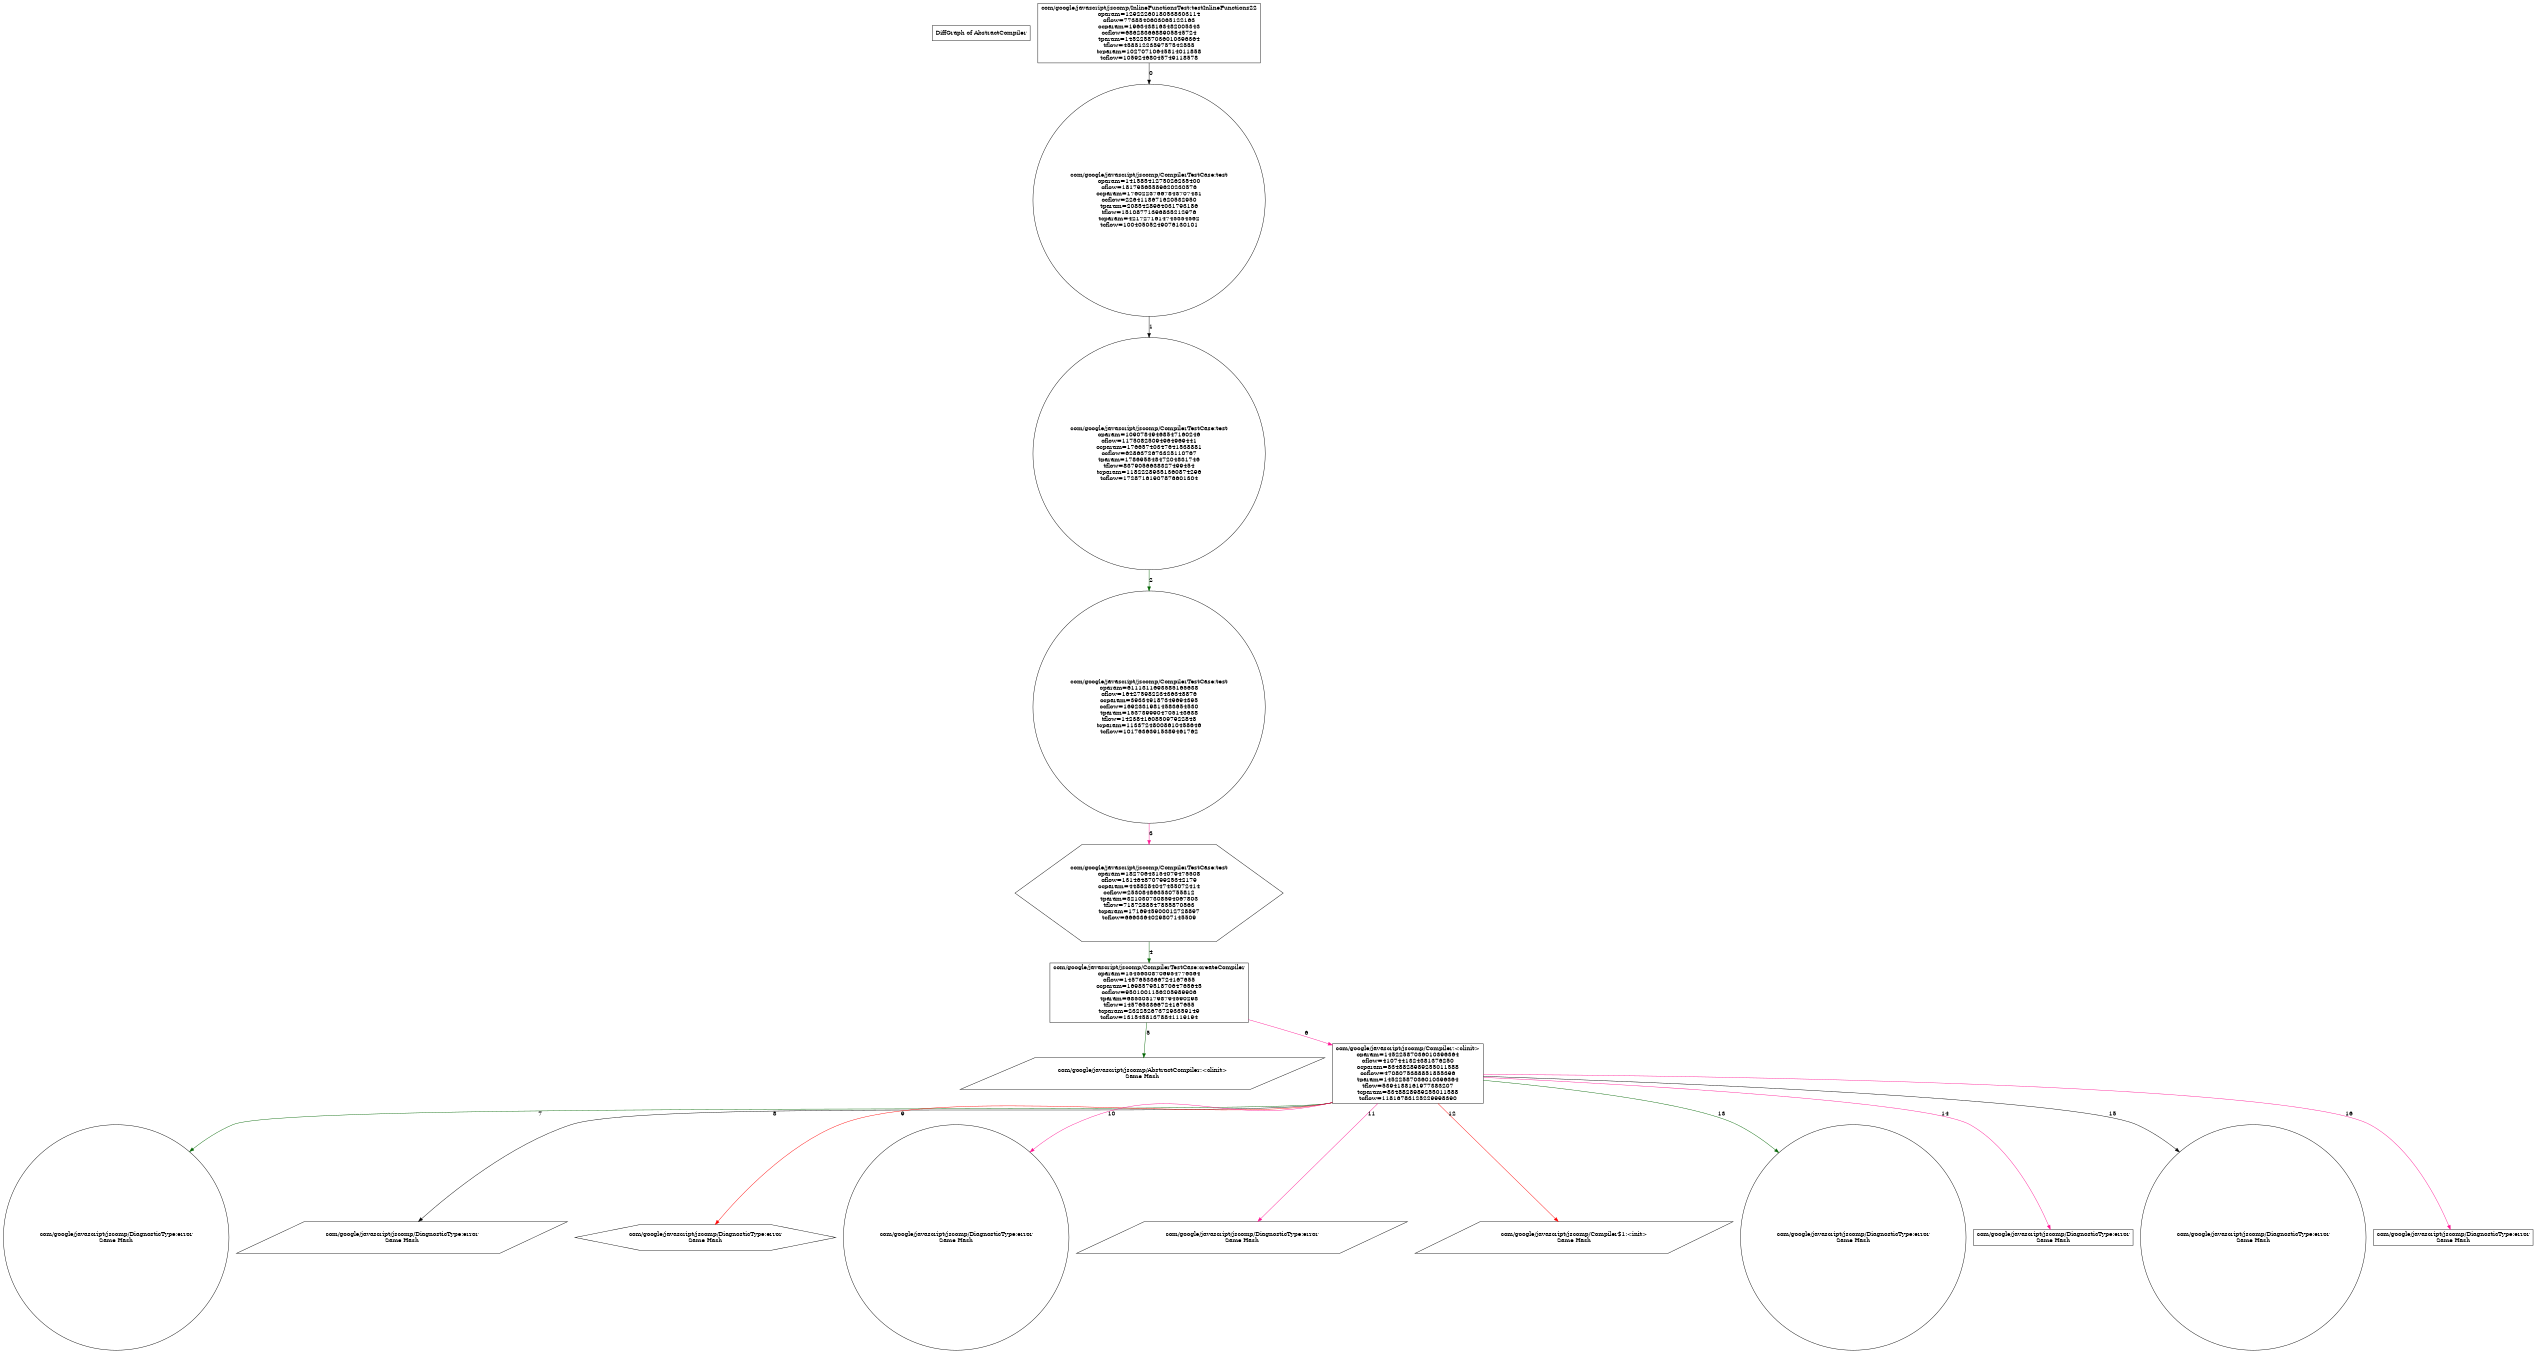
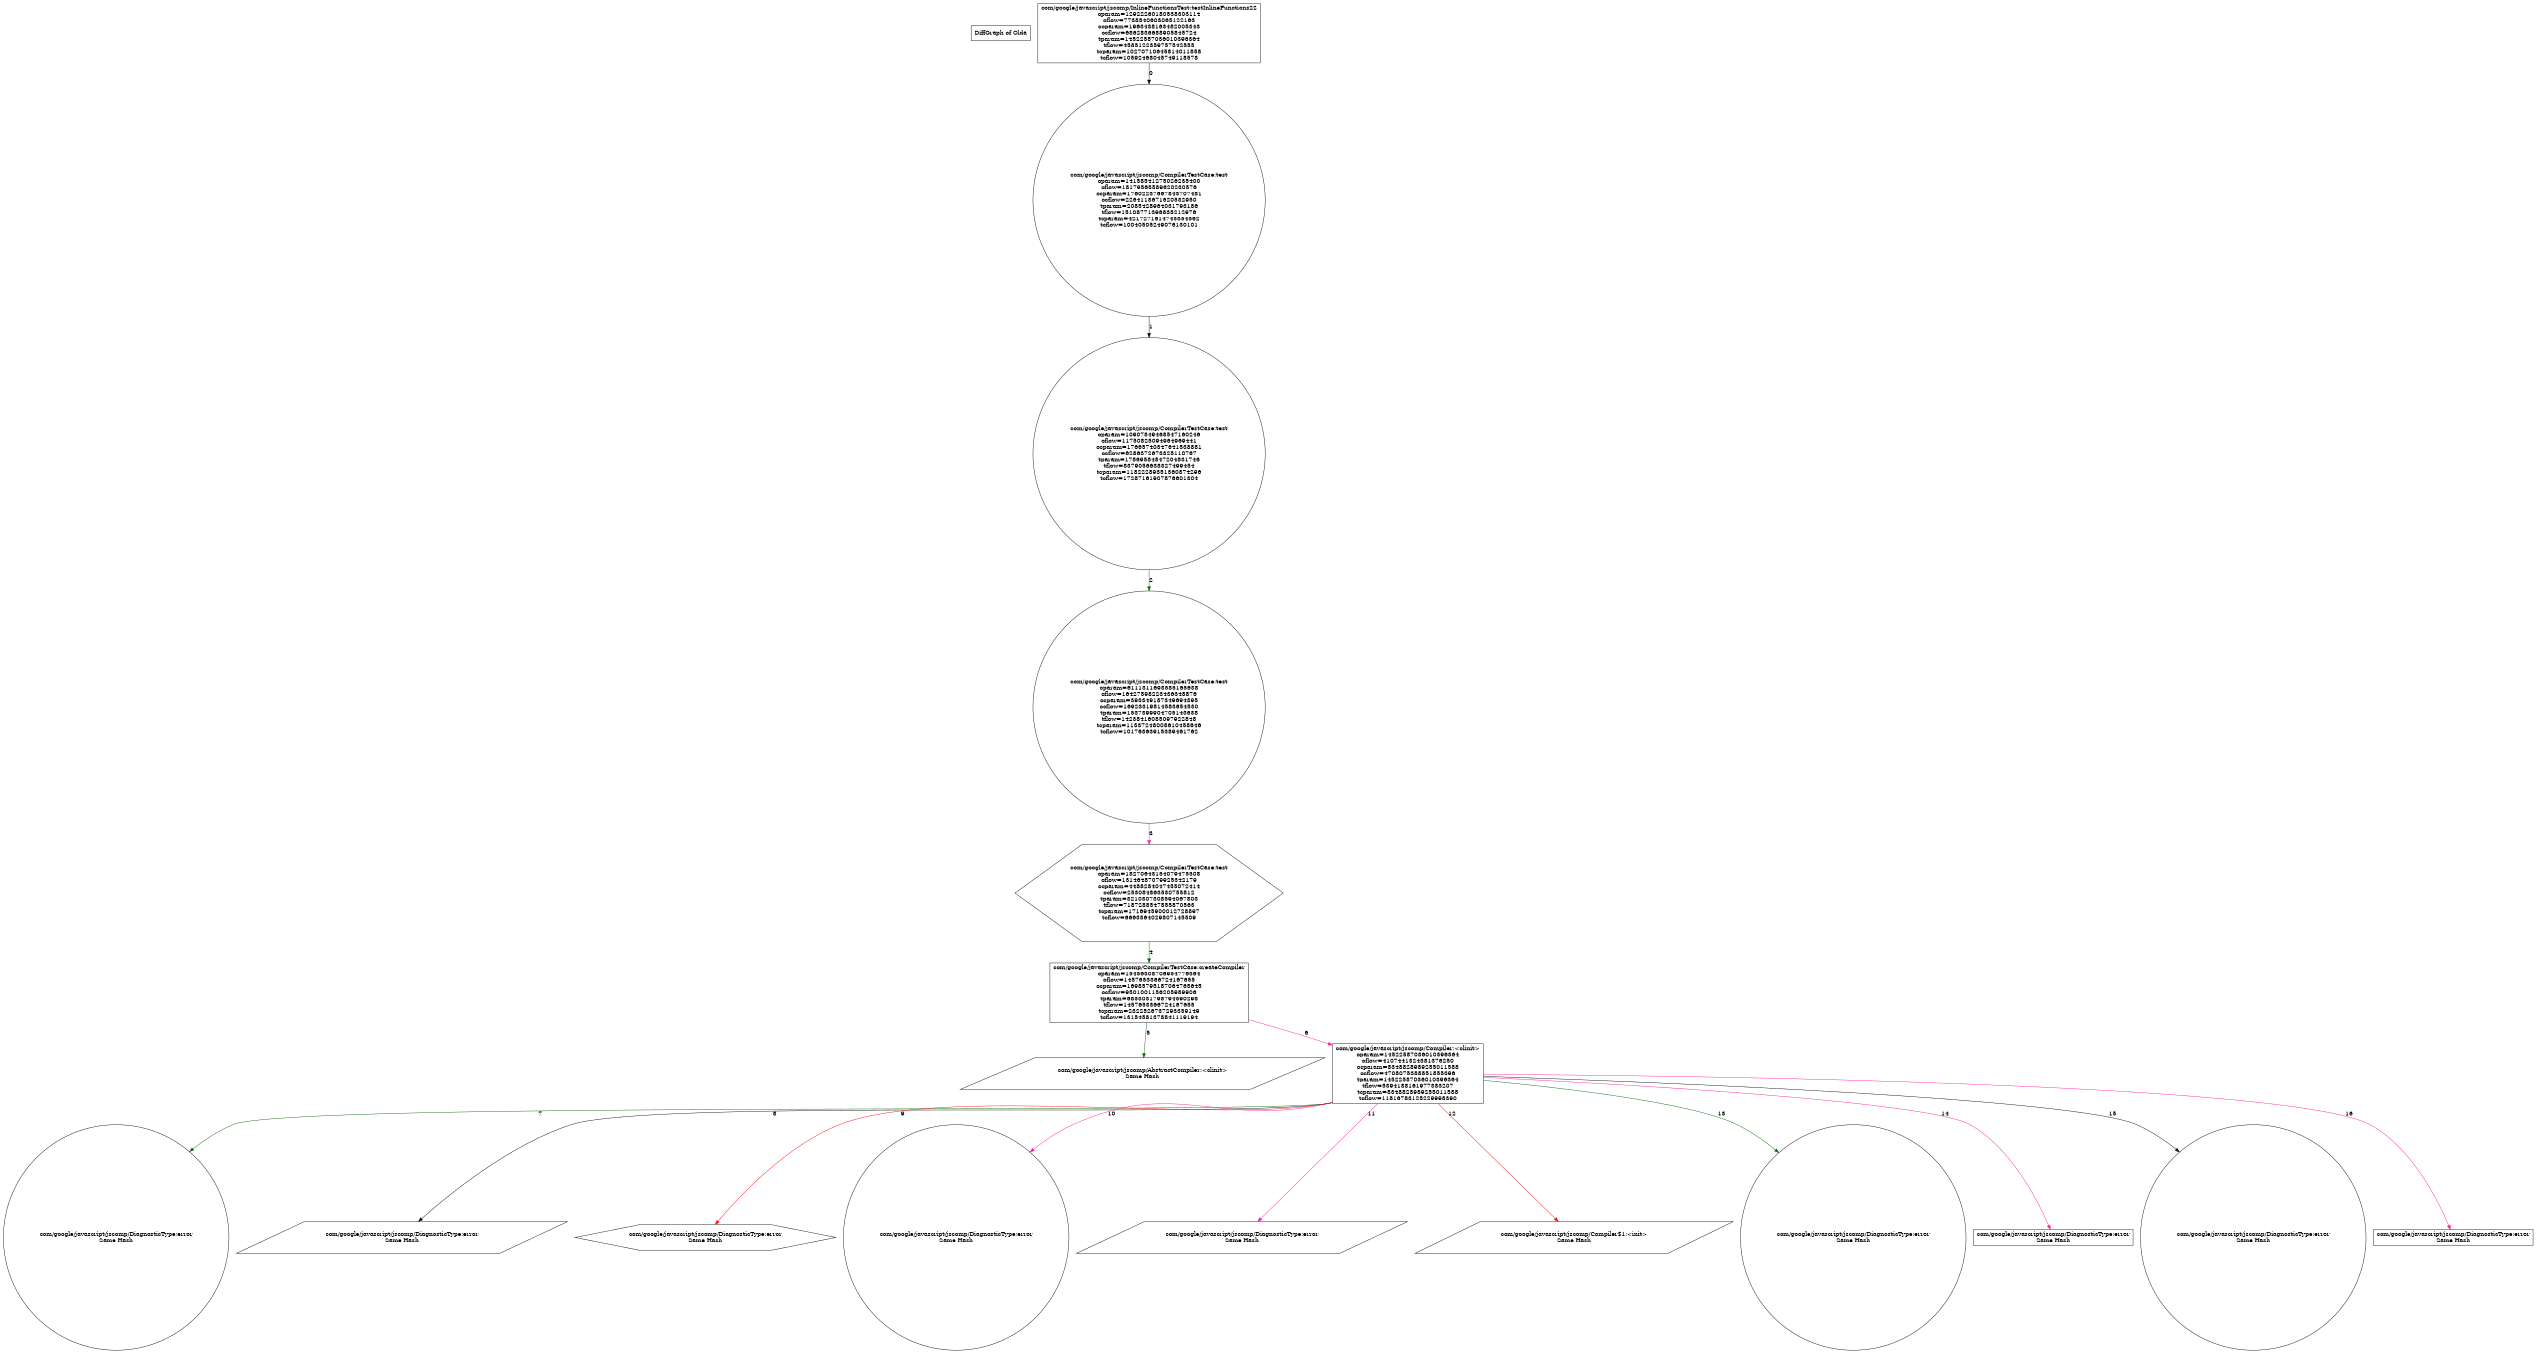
(981, 33) -> (1001, 33)
